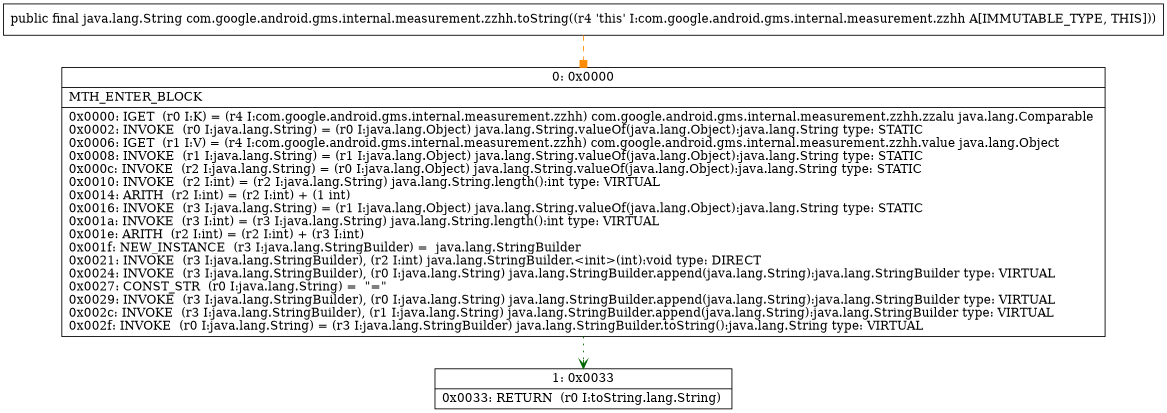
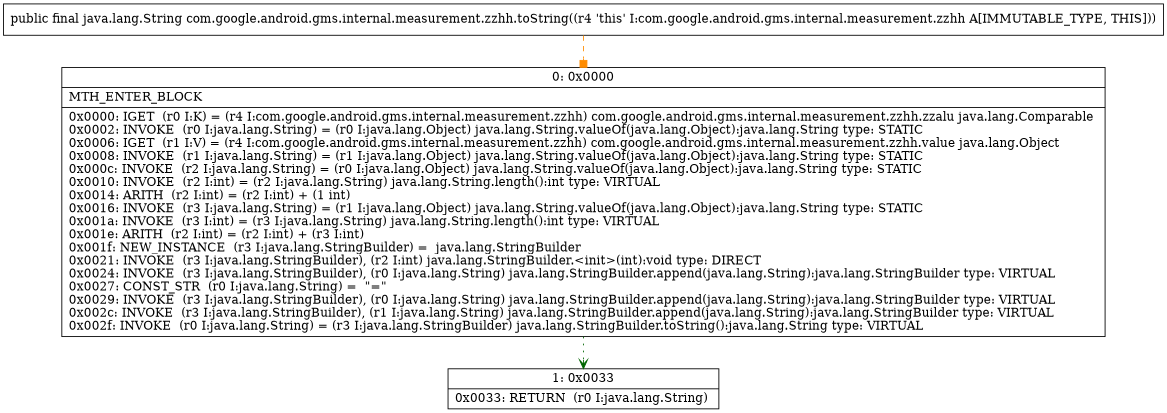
(583, 398) -> (583, 398)
